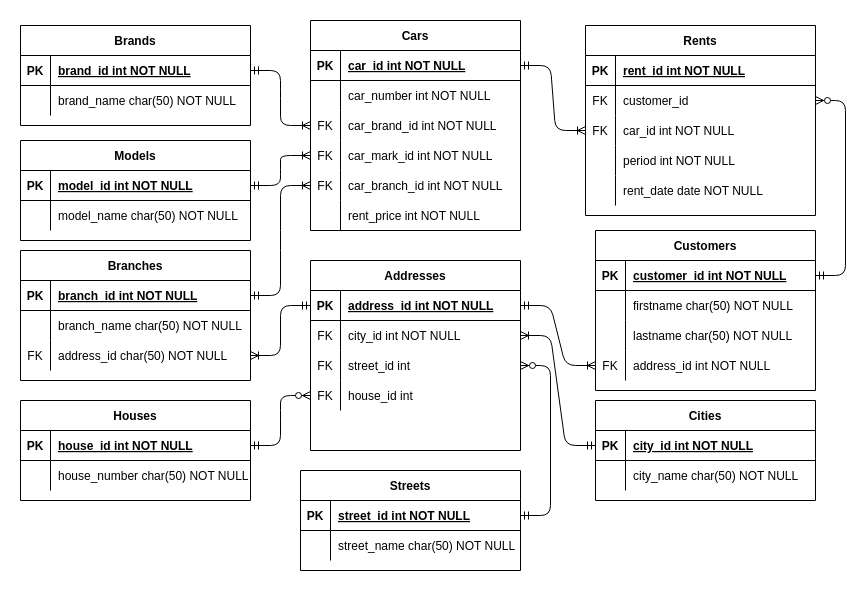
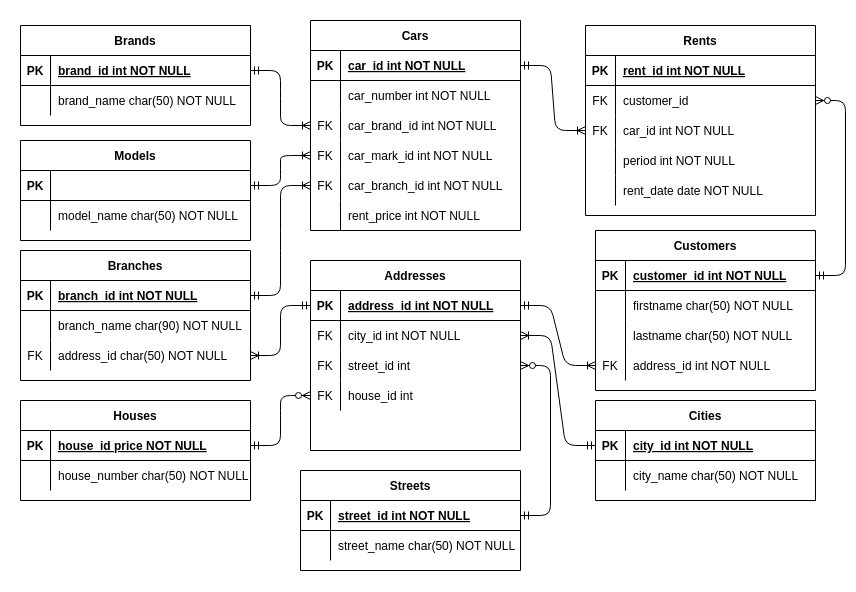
(151, 186) -> none
(151, 326) -> (151, 326)
(121, 446) -> (127, 446)
